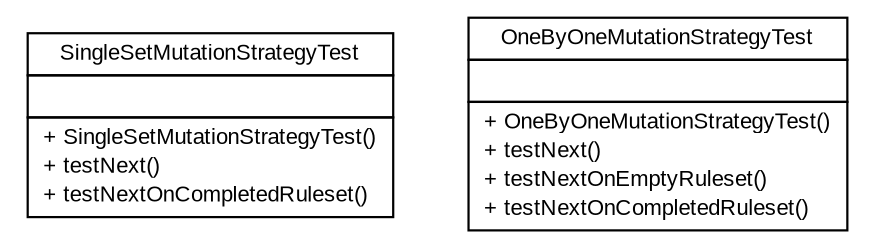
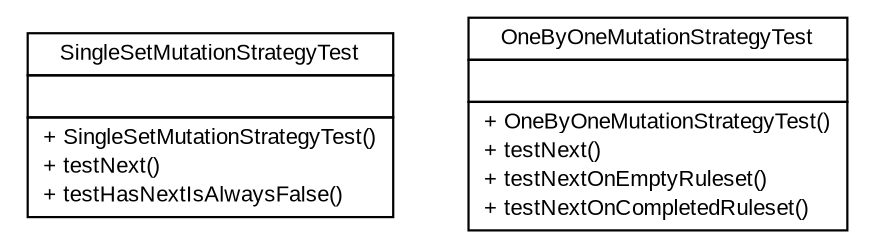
(206, 195) -> (194, 195)
